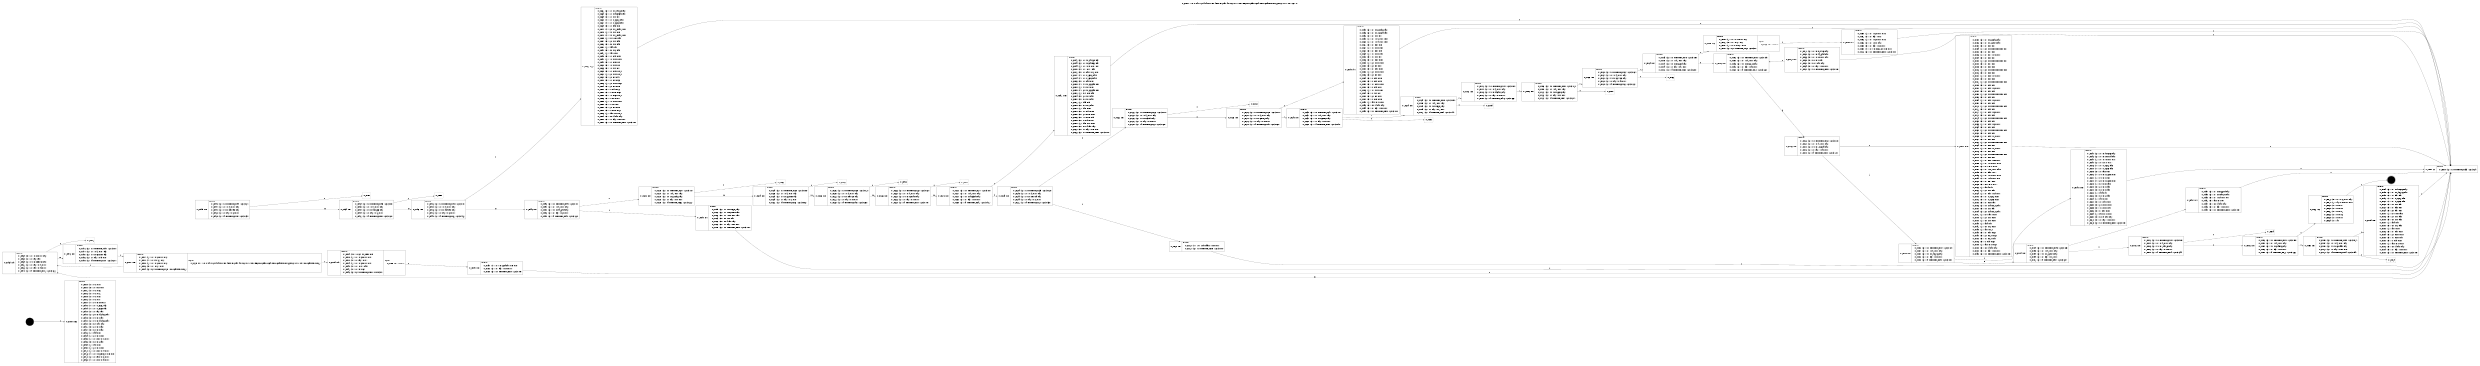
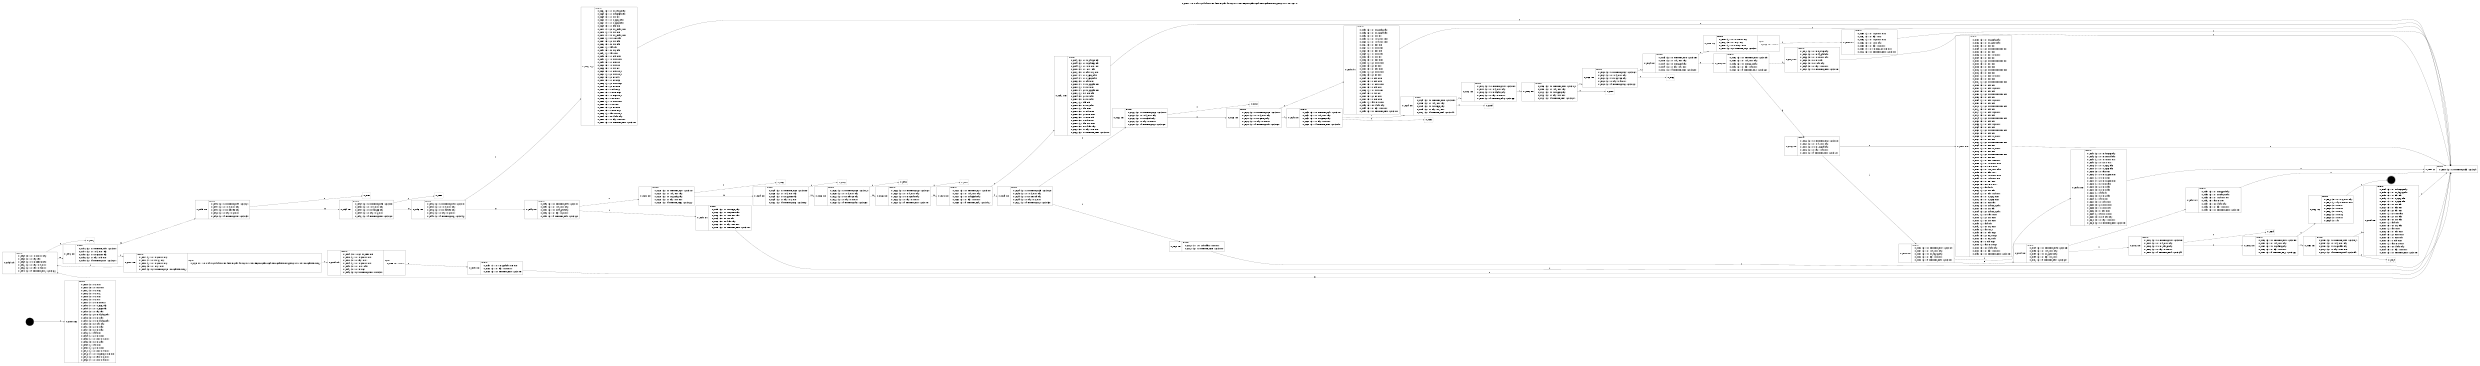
(1777, 61) -> (1776, 64)
none -> (156, 232)
